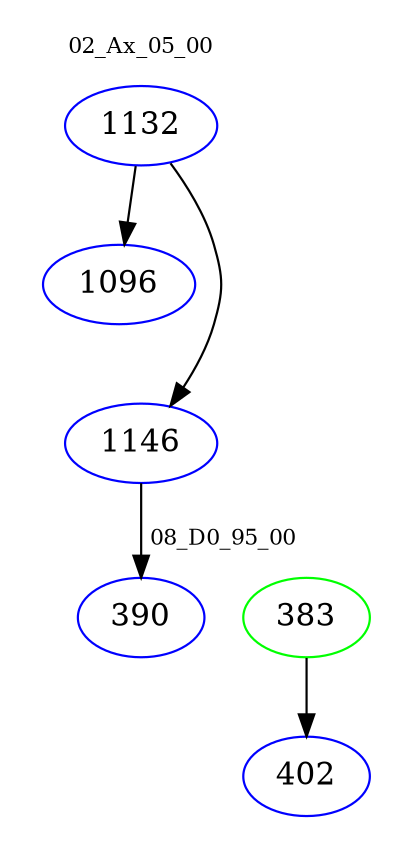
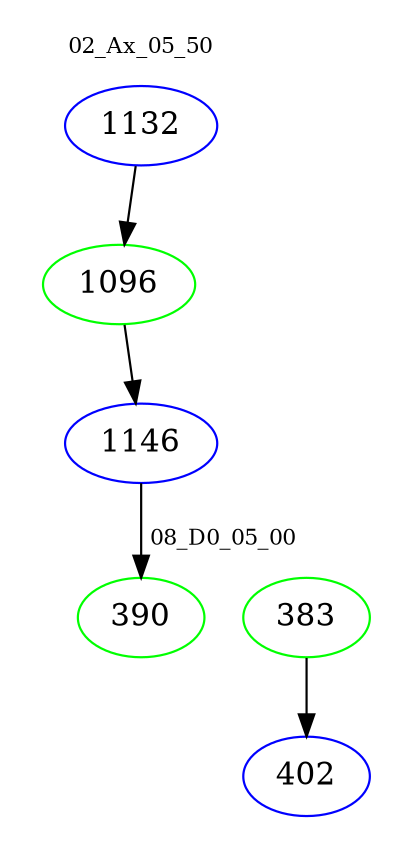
(141, 47) -> (141, 47)
(220, 273) -> (129, 353)
(119, 285) -> (119, 285)
(224, 539) -> (224, 539)
(141, 618) -> (141, 618)
